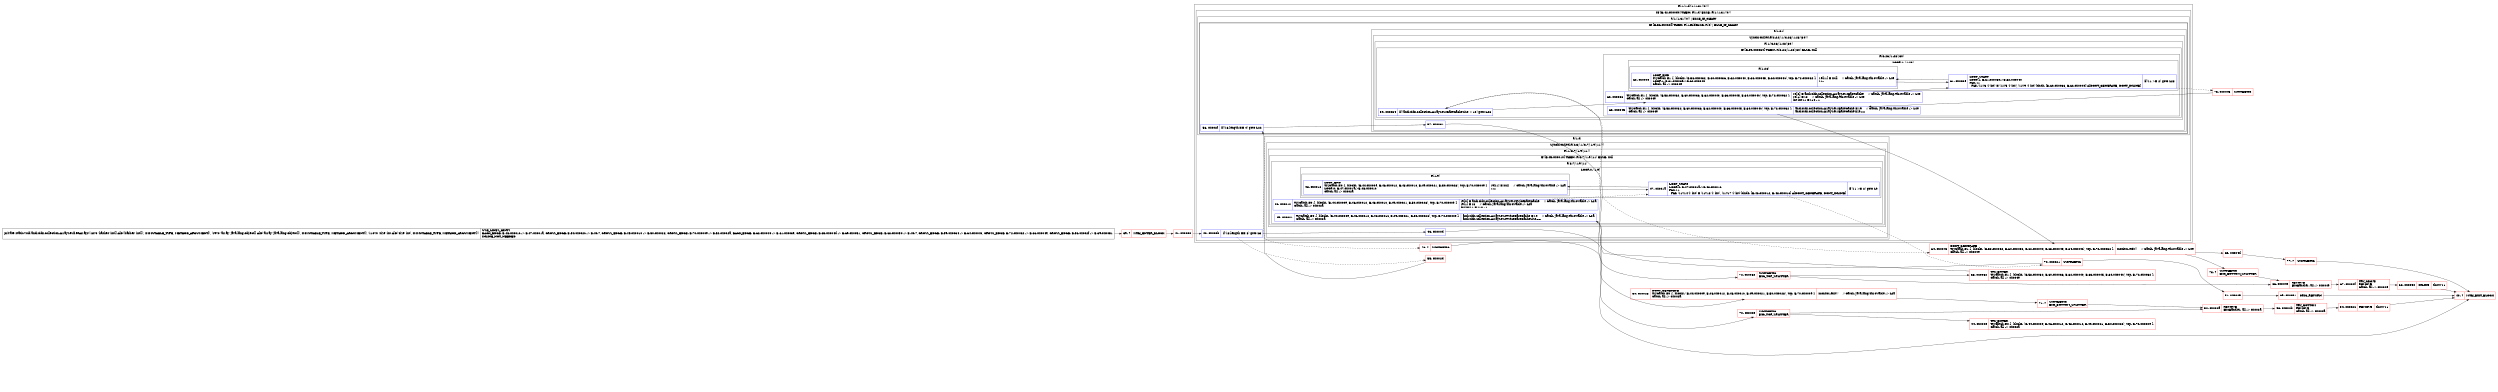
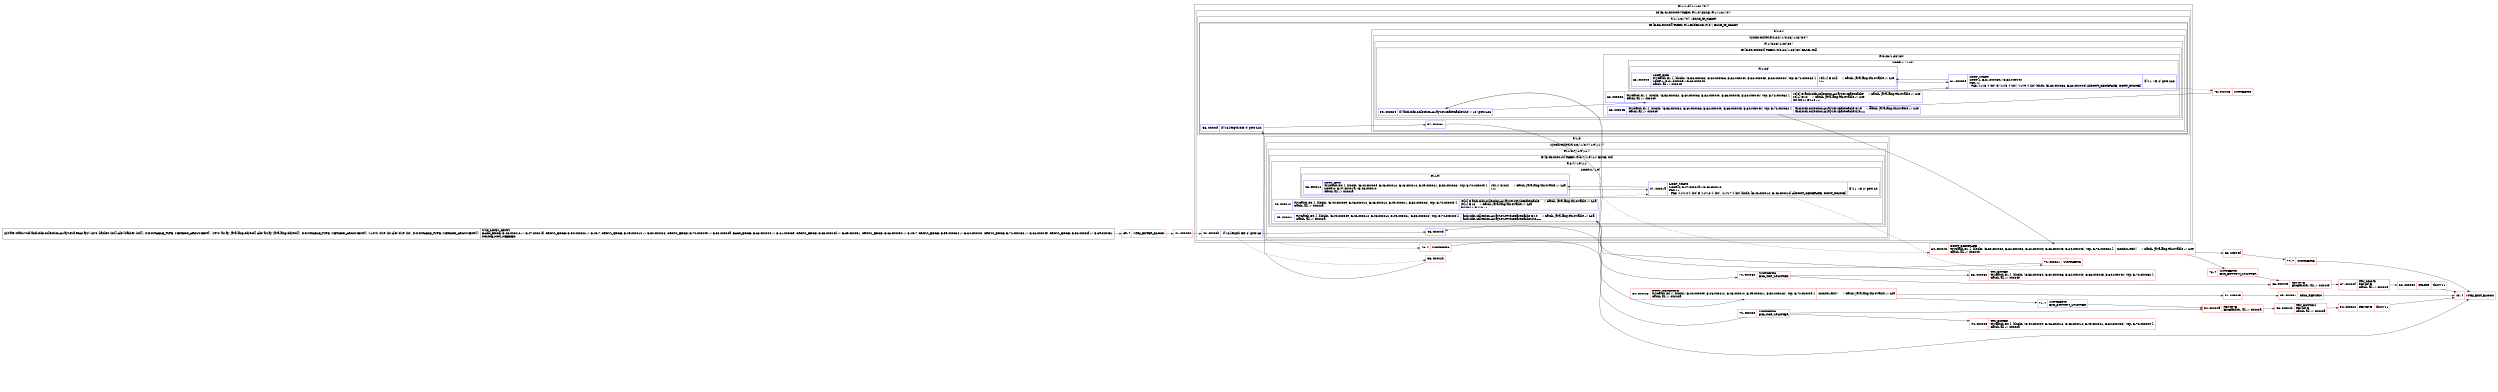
(2158, 261) -> (2059, 295)
(1603, 301) -> (1601, 295)
